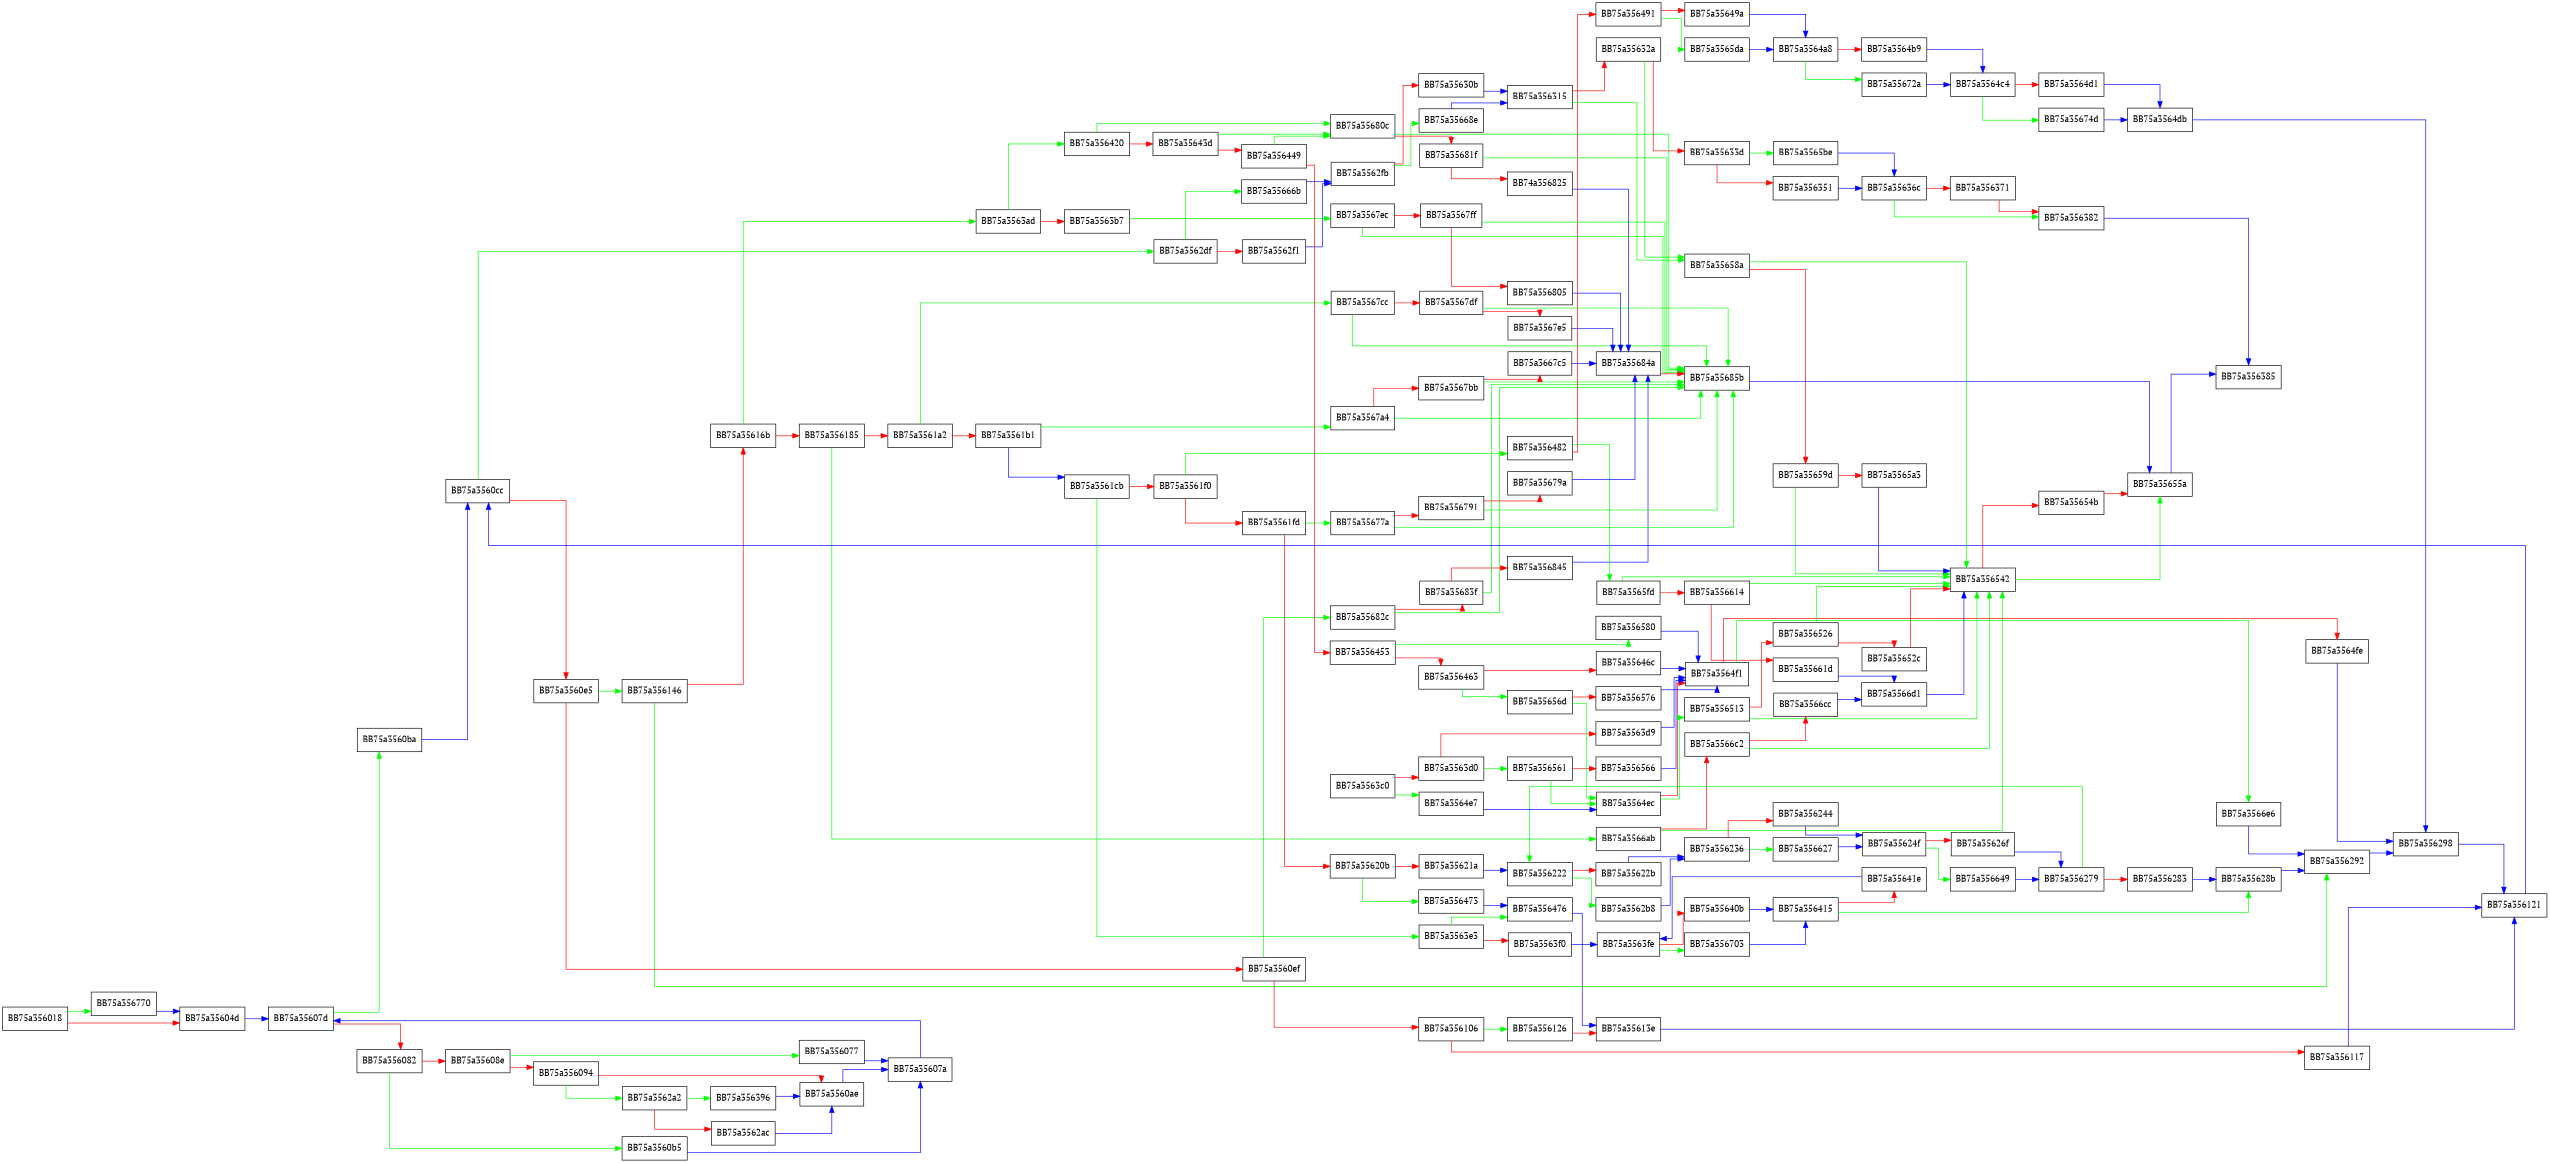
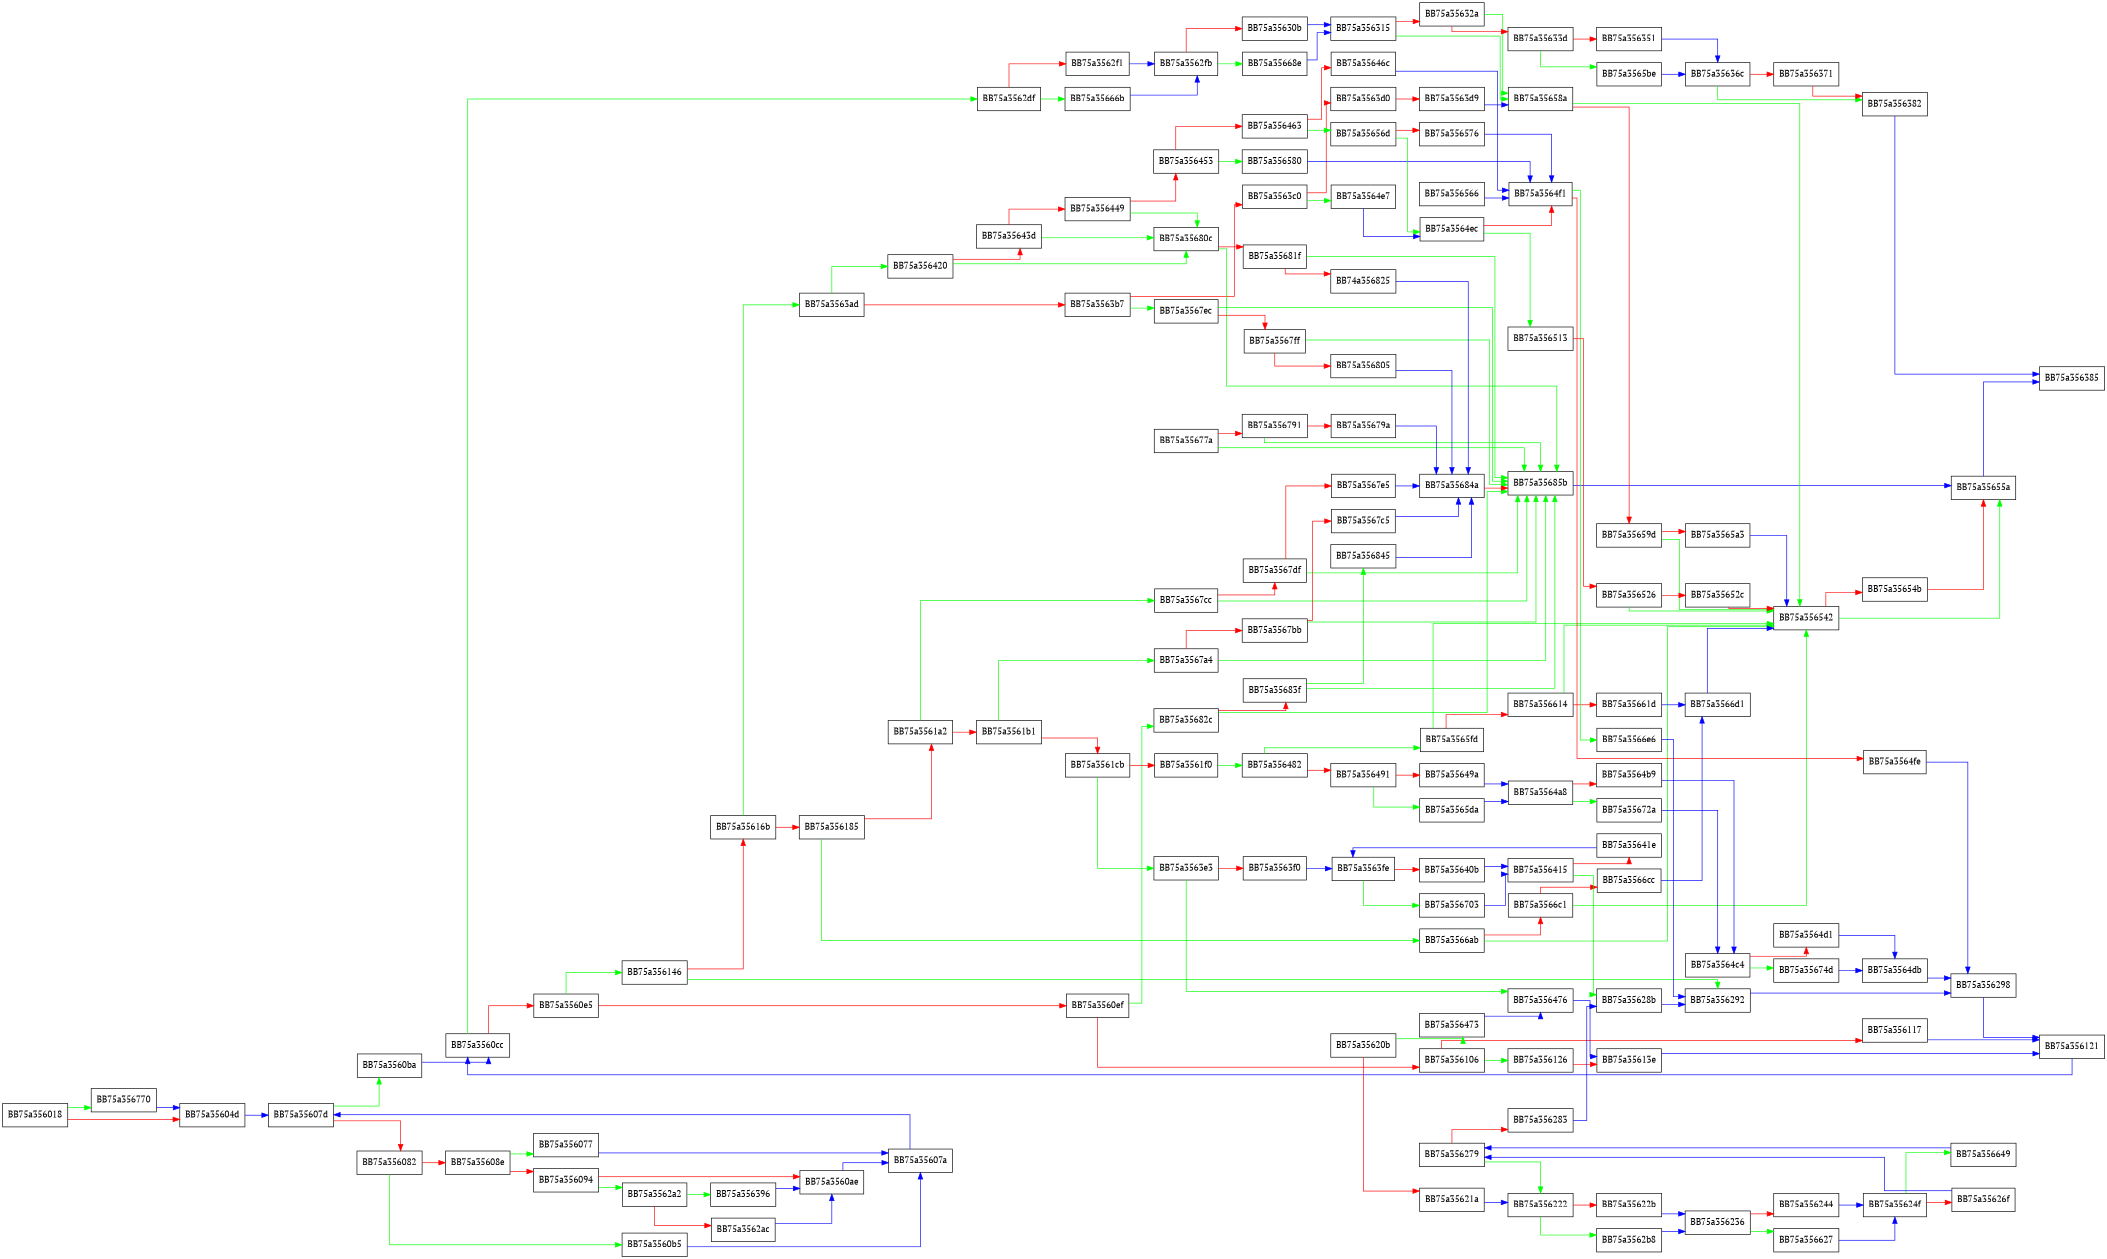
none -> (1234, 296)
(1540, 363) -> (1363, 521)
(1018, 477) -> (1074, 738)
(1274, 523) -> none
(1469, 568) -> (1363, 653)
(1674, 707) -> (1493, 105)
(1924, 719) -> none
(1717, 745) -> (1541, 905)
(1540, 769) -> none
